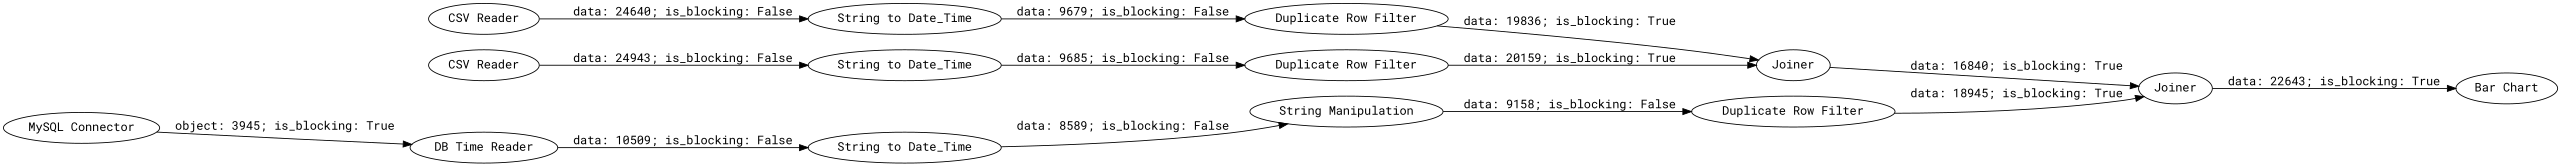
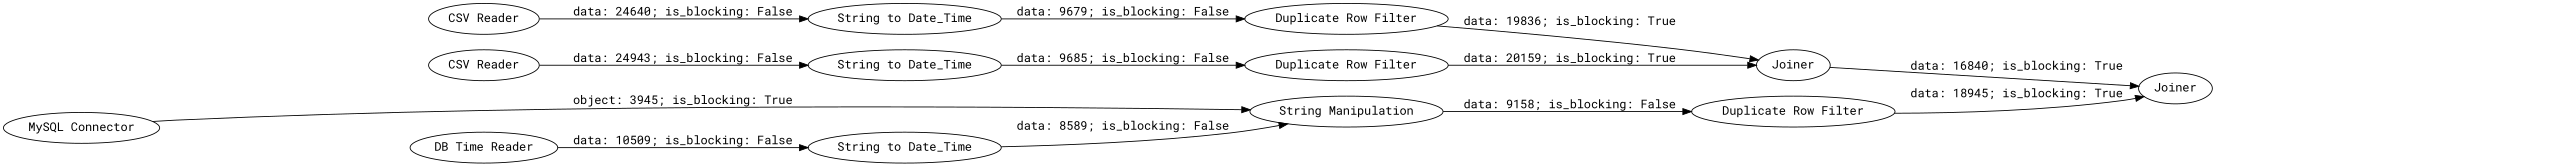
(2507, 88) -> none
(280, 138) -> (697, 108)
